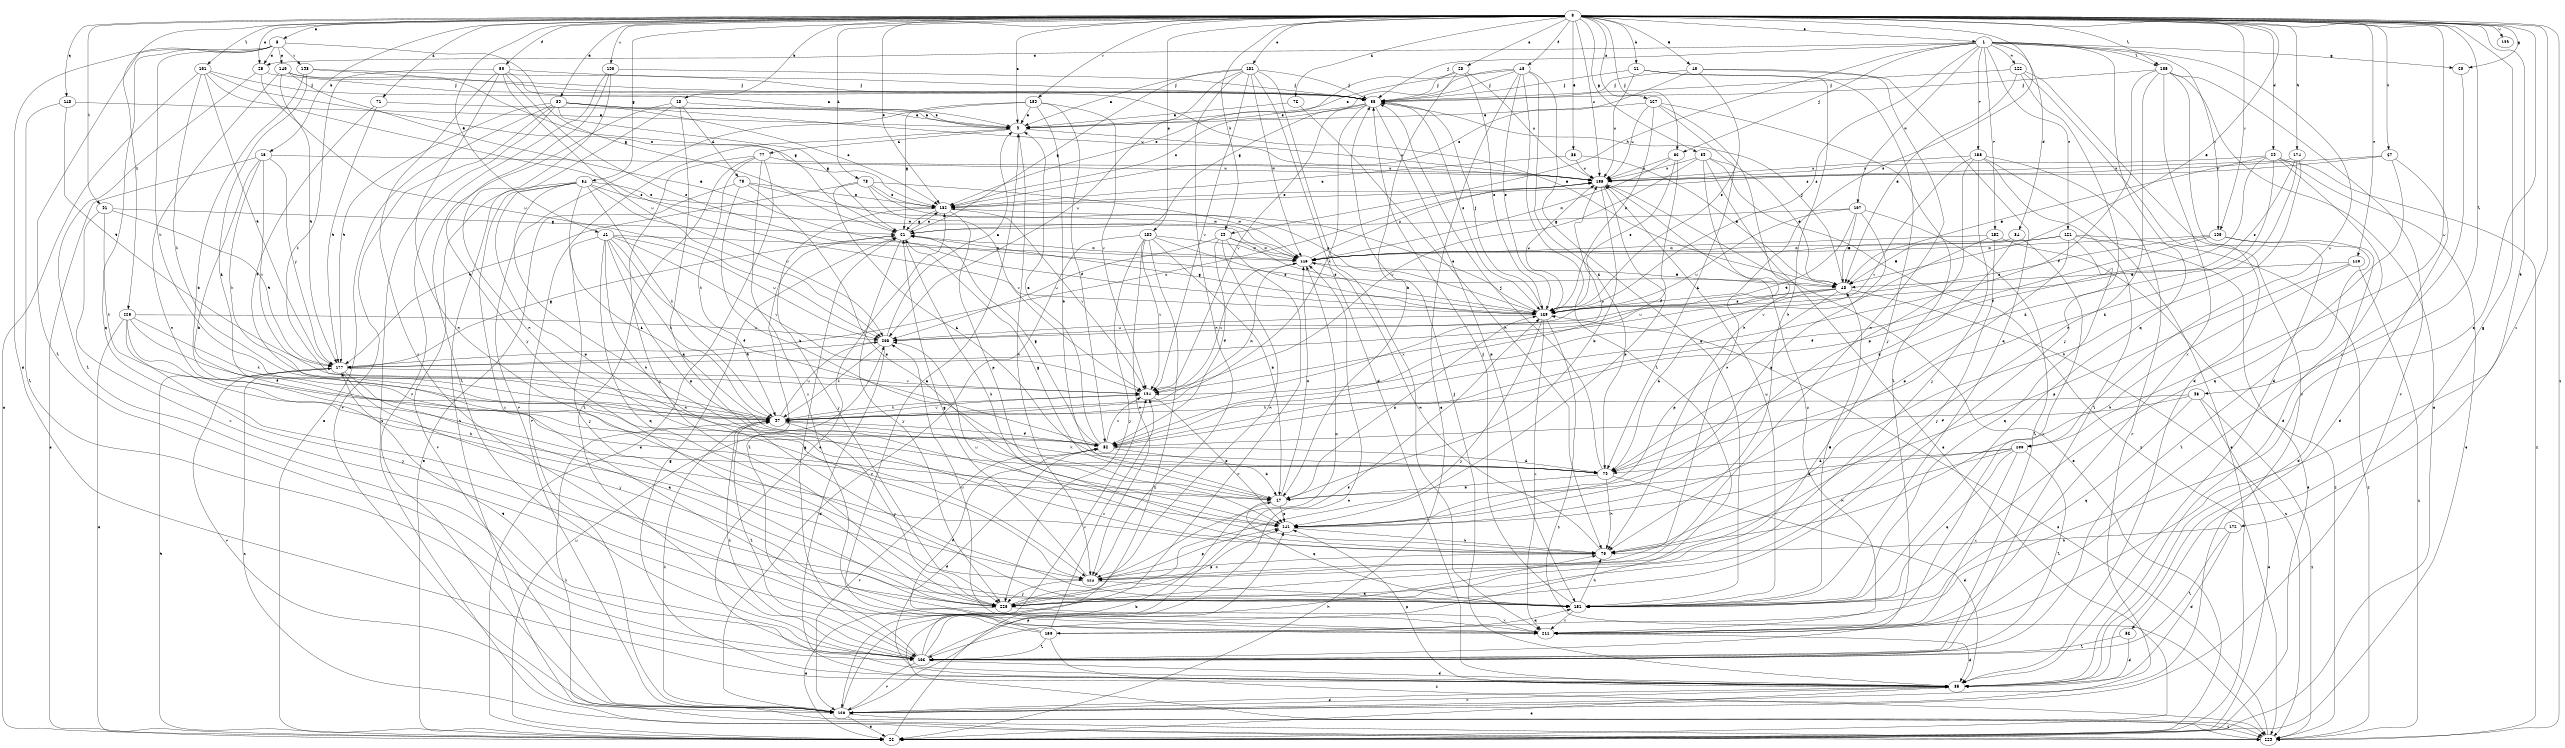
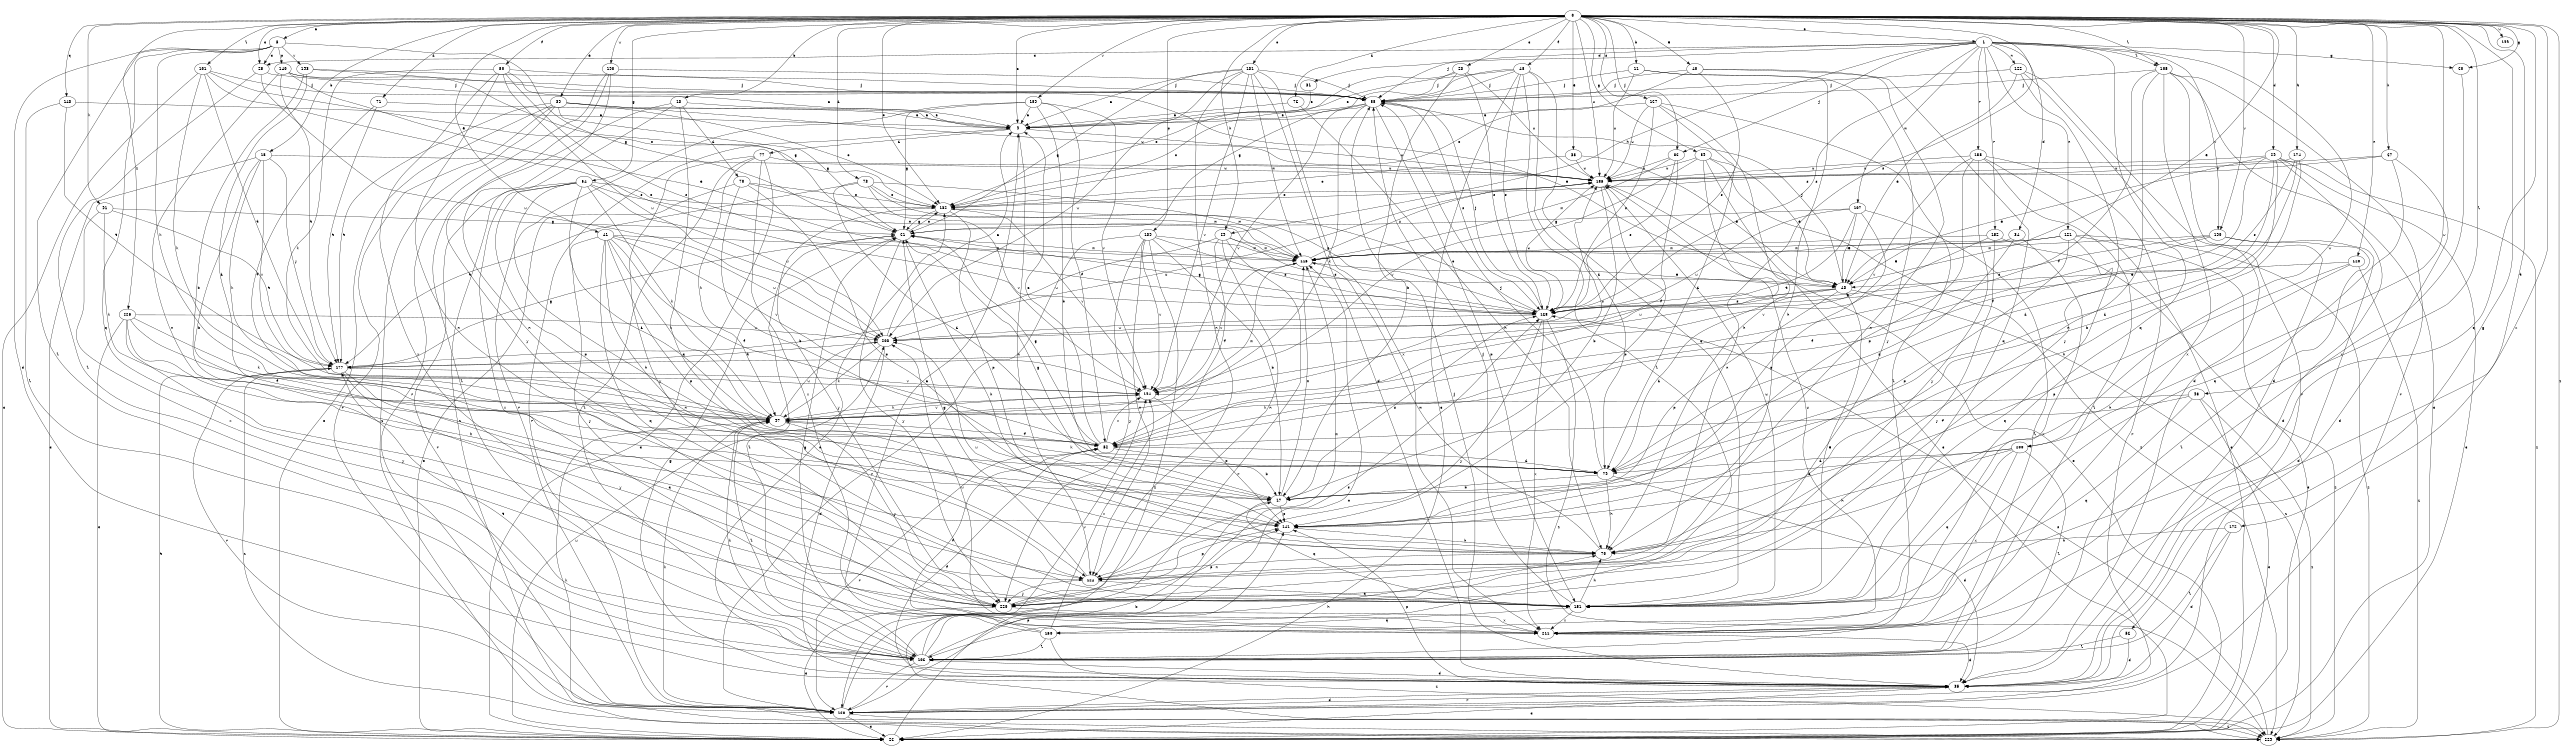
none -> (1309, 85)
none -> (1866, 413)
(1313, 631) -> (1315, 622)
